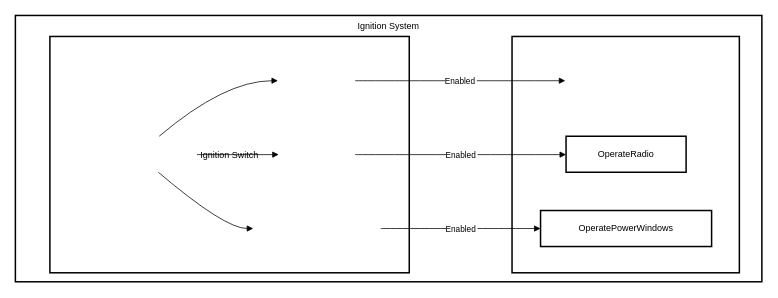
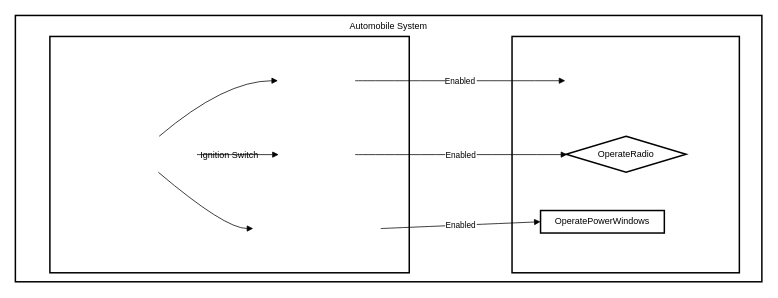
(389, 26) -> (389, 26)
(626, 154) -> (626, 154)
(626, 228) -> (602, 222)
